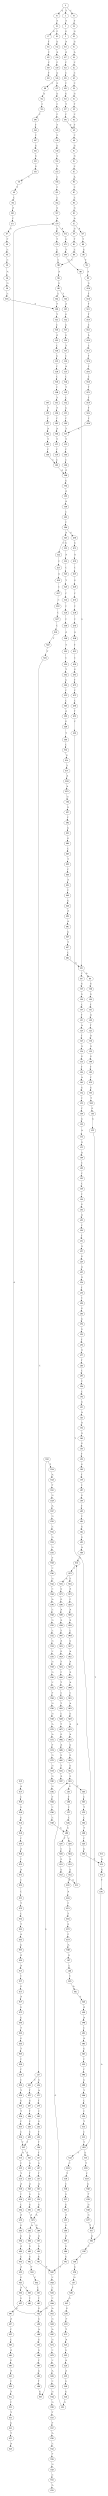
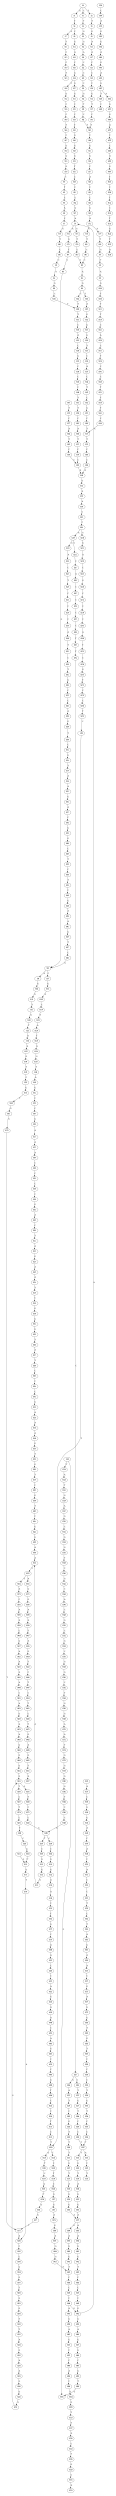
(20, 2189) -> none
